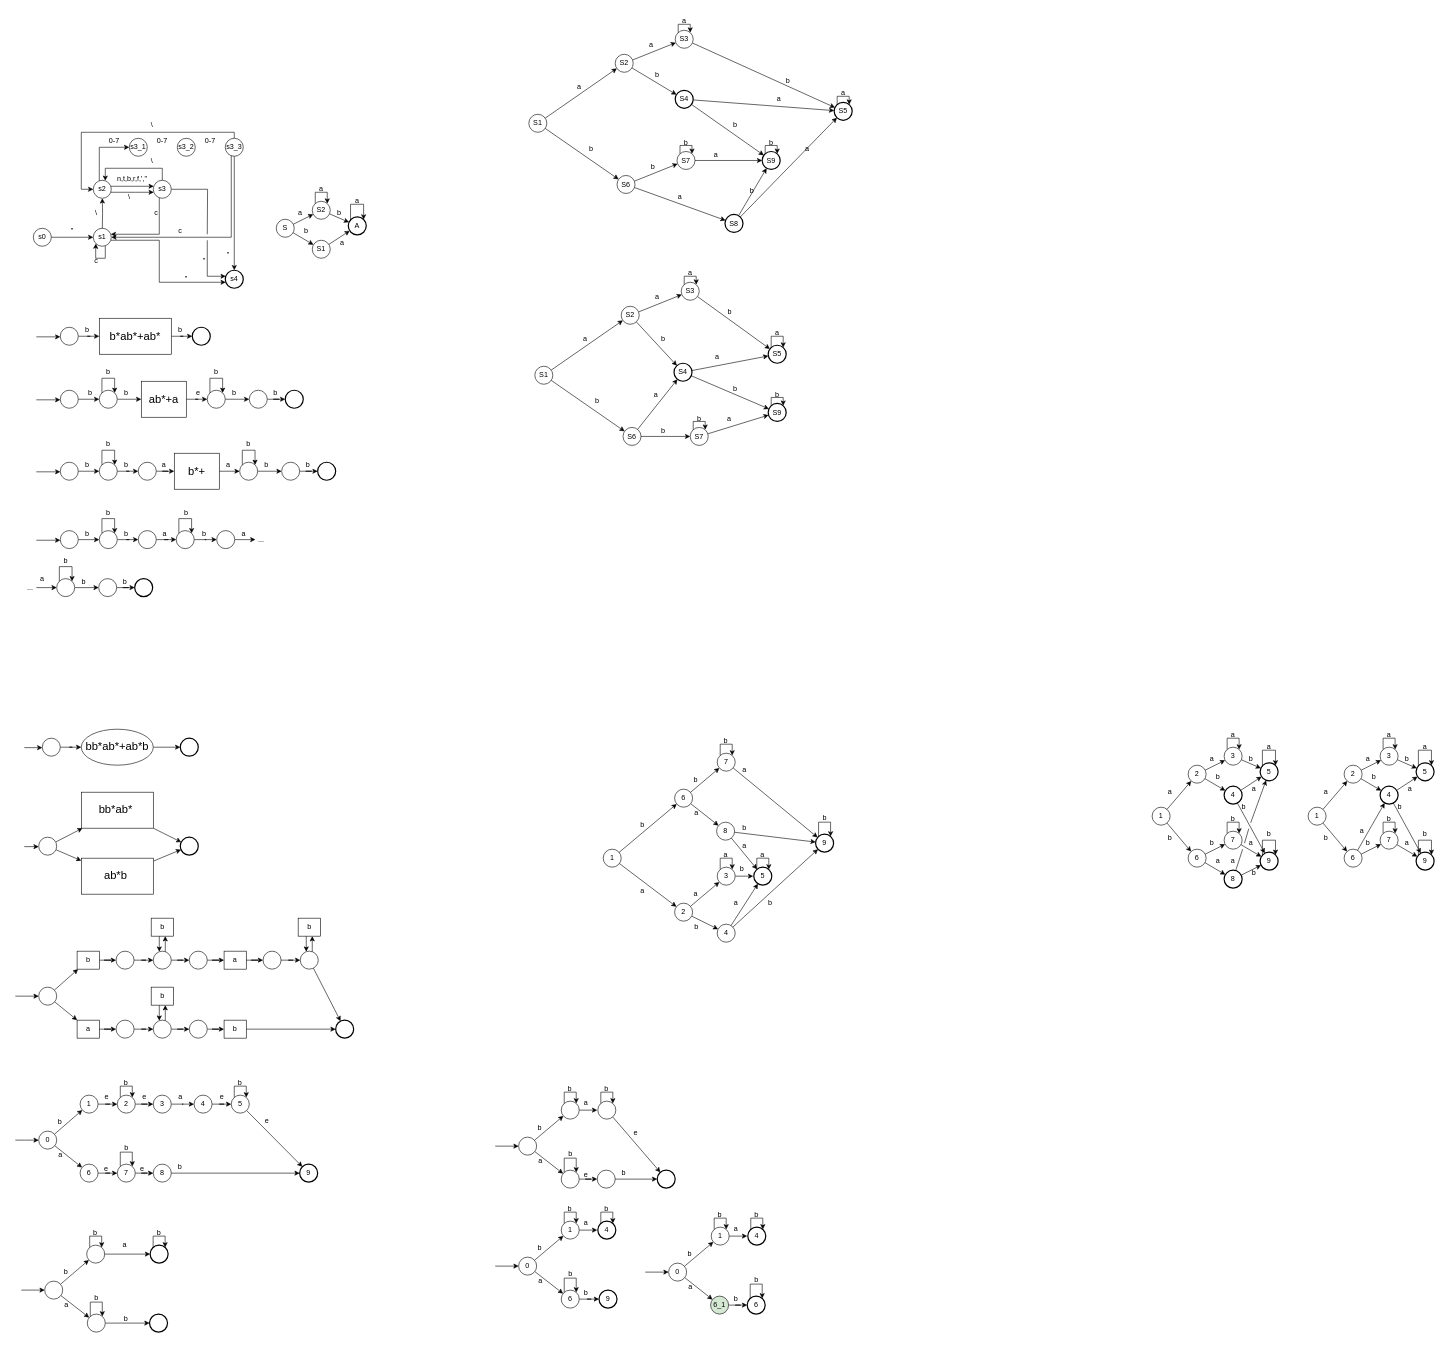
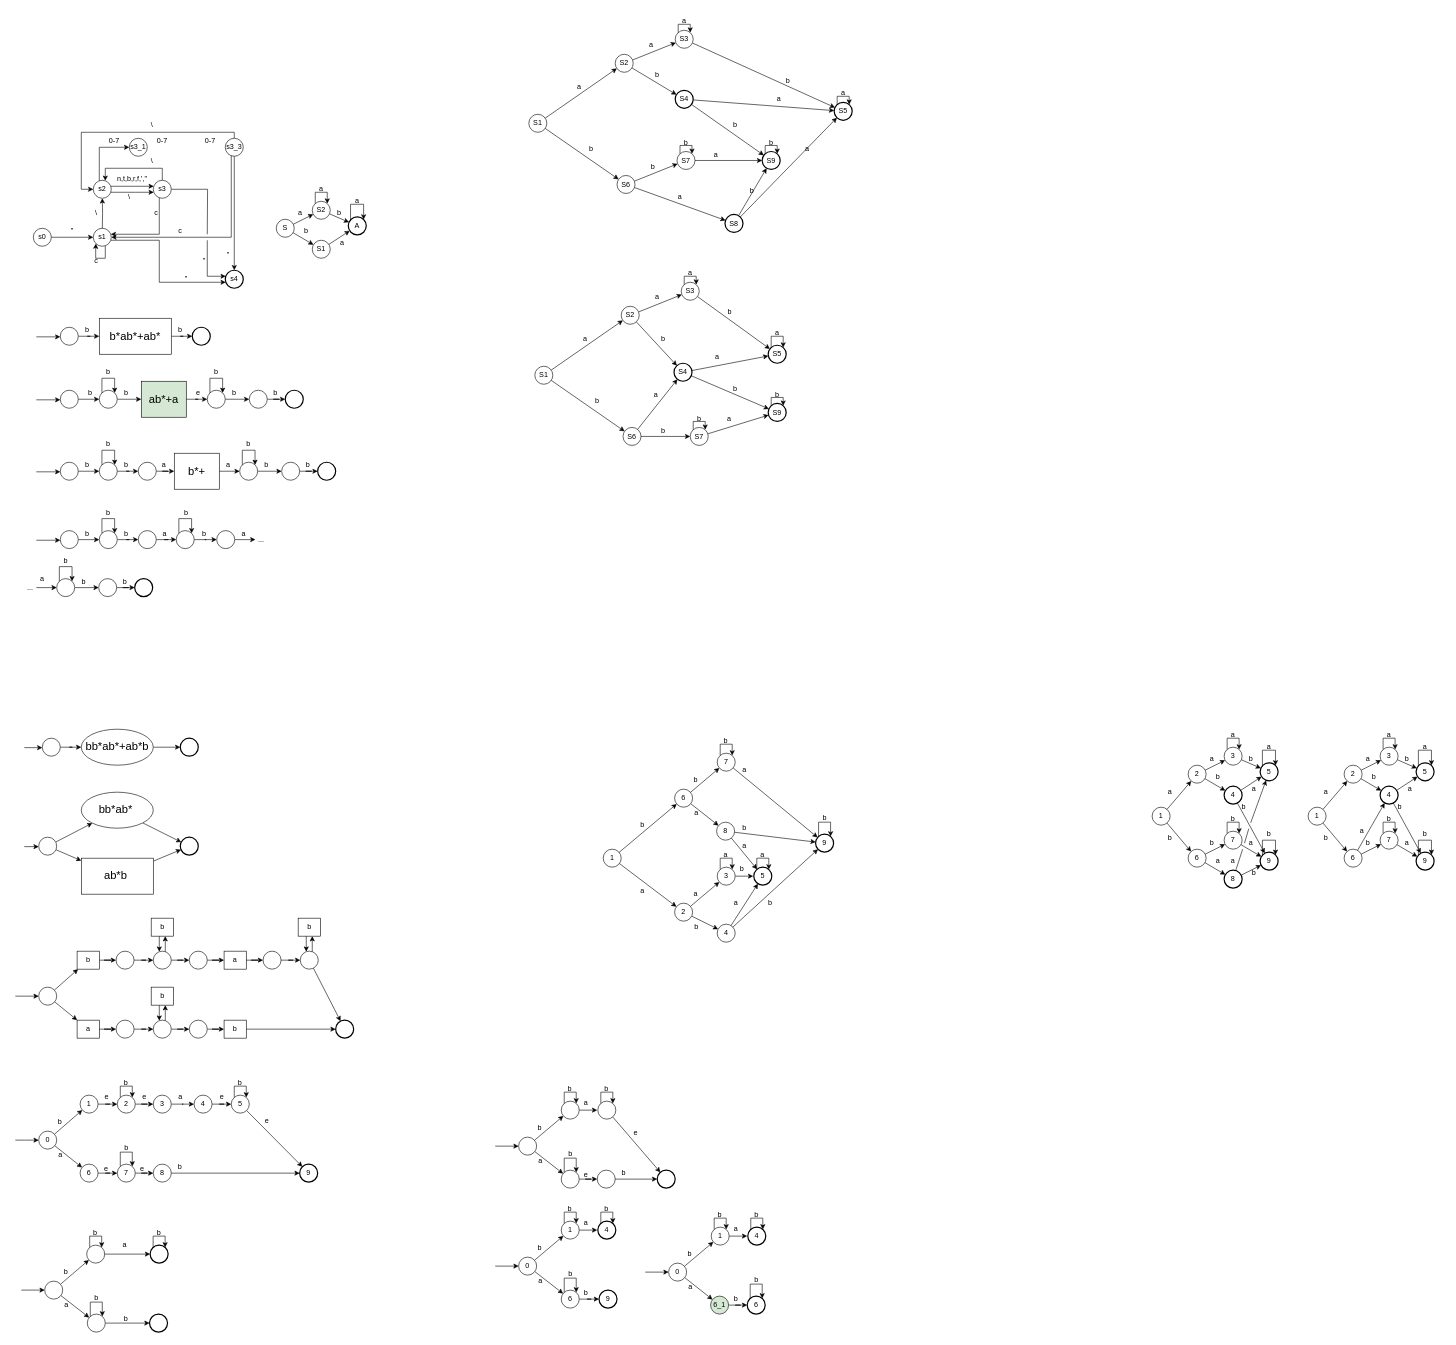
(186, 147) -> none
(164, 399) -> (164, 399)
(117, 810) -> (117, 810)
